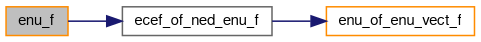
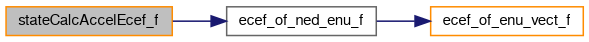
(37, 21) -> (89, 21)
(400, 21) -> (507, 21)
